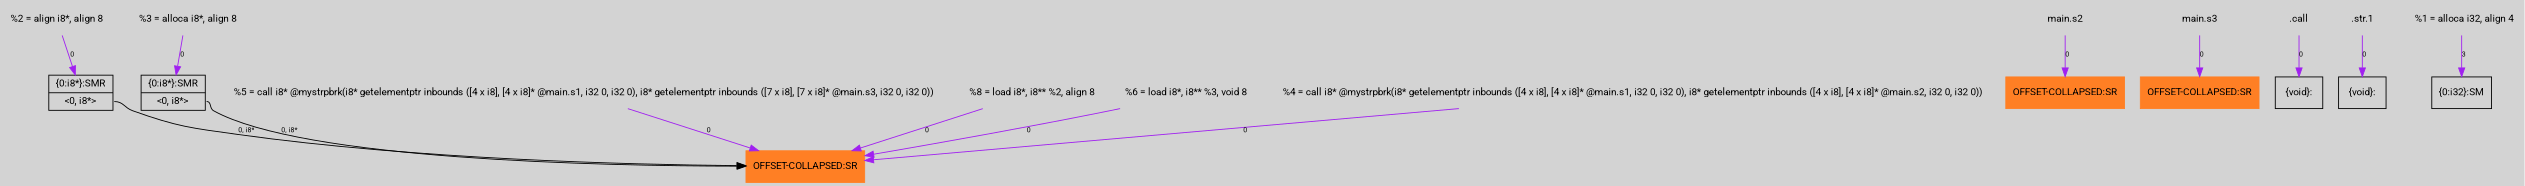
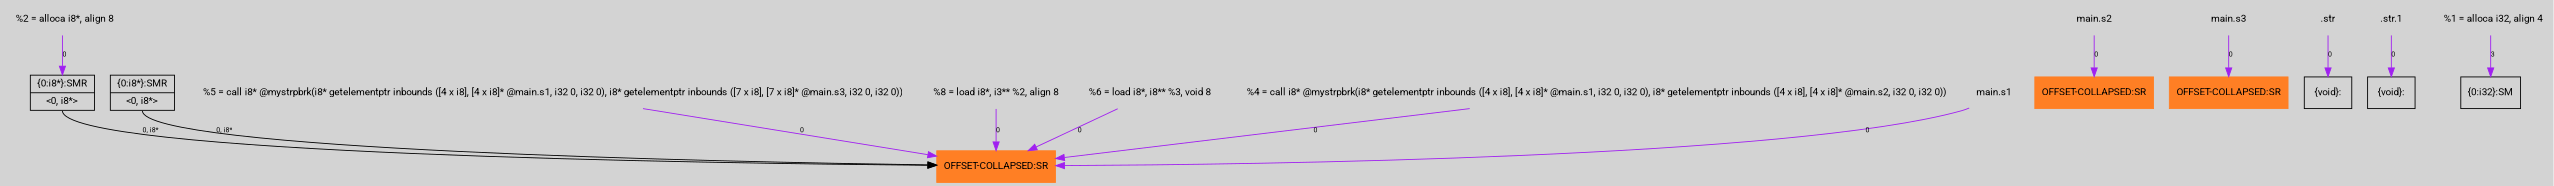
(57, 19) -> (62, 19)
(186, 19) -> none
(2299, 19) -> (2328, 19)
(1030, 93) -> (996, 93)
none -> (1994, 93)
